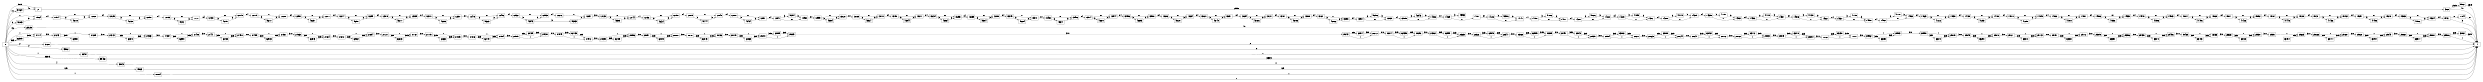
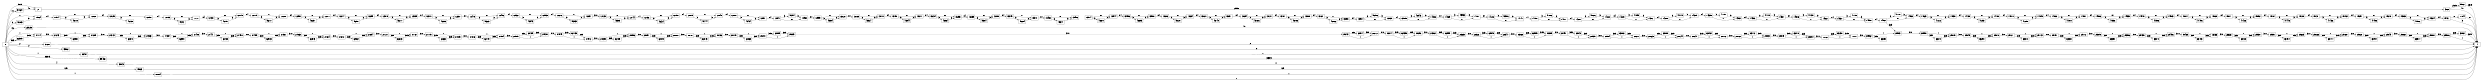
none -> (1469, 16)
(1081, 18) -> none
(139, 20) -> none
(552, 21) -> (566, 19)
none -> (84, 37)
(1890, 37) -> (1890, 27)
none -> (2279, 37)
